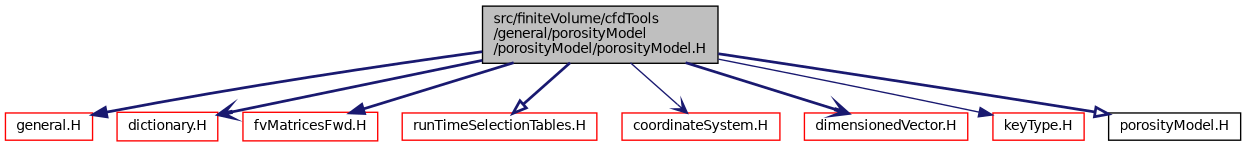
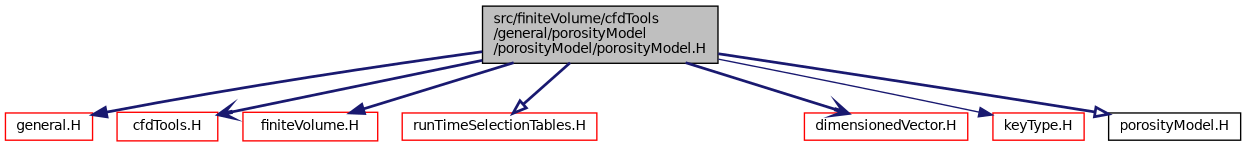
(167, 127) -> (167, 127)
(310, 127) -> (310, 127)
(701, 127) -> none
